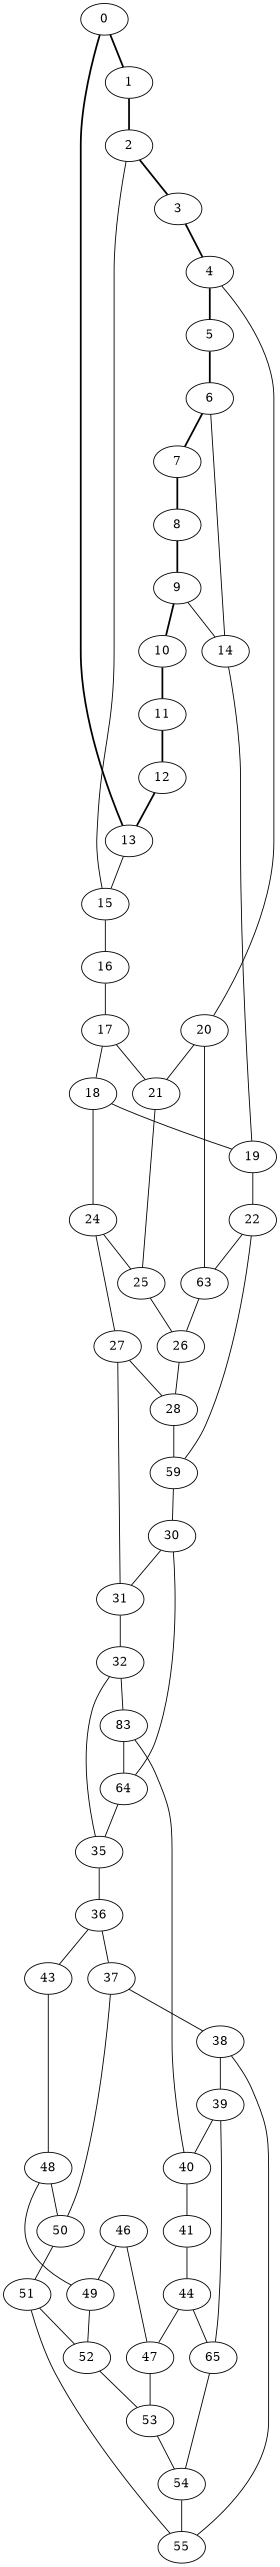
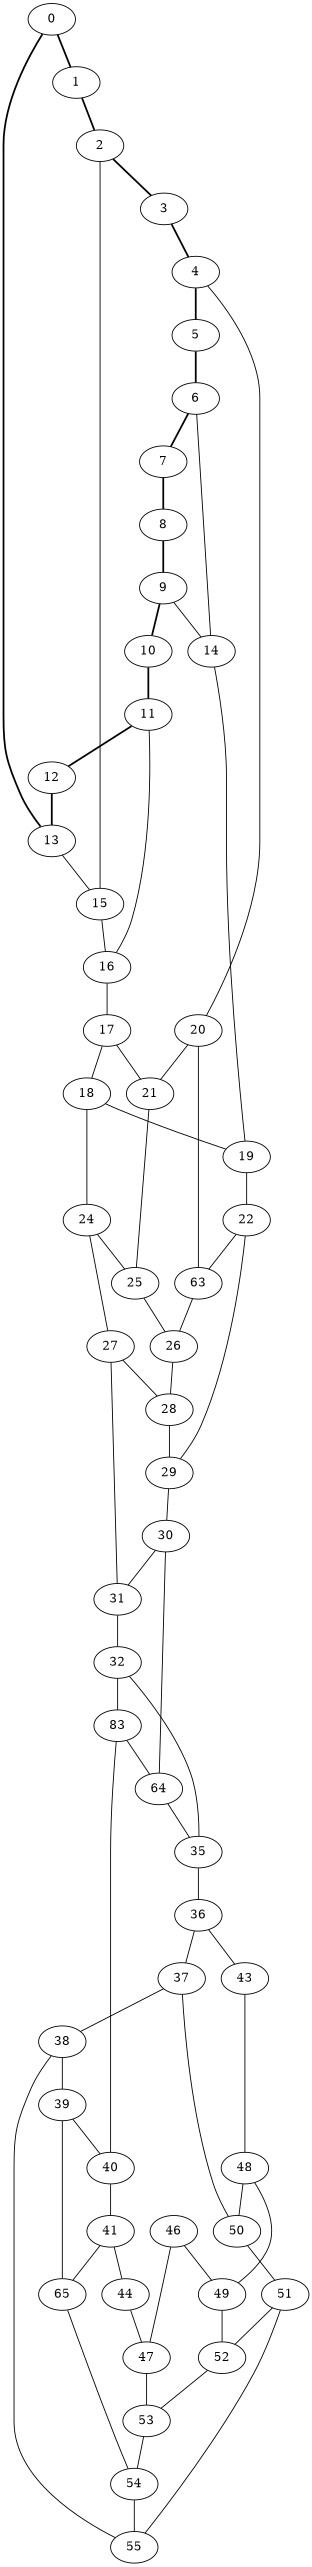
none -> (146, 844)
(174, 1473) -> (169, 1473)
(200, 2326) -> (86, 2263)
